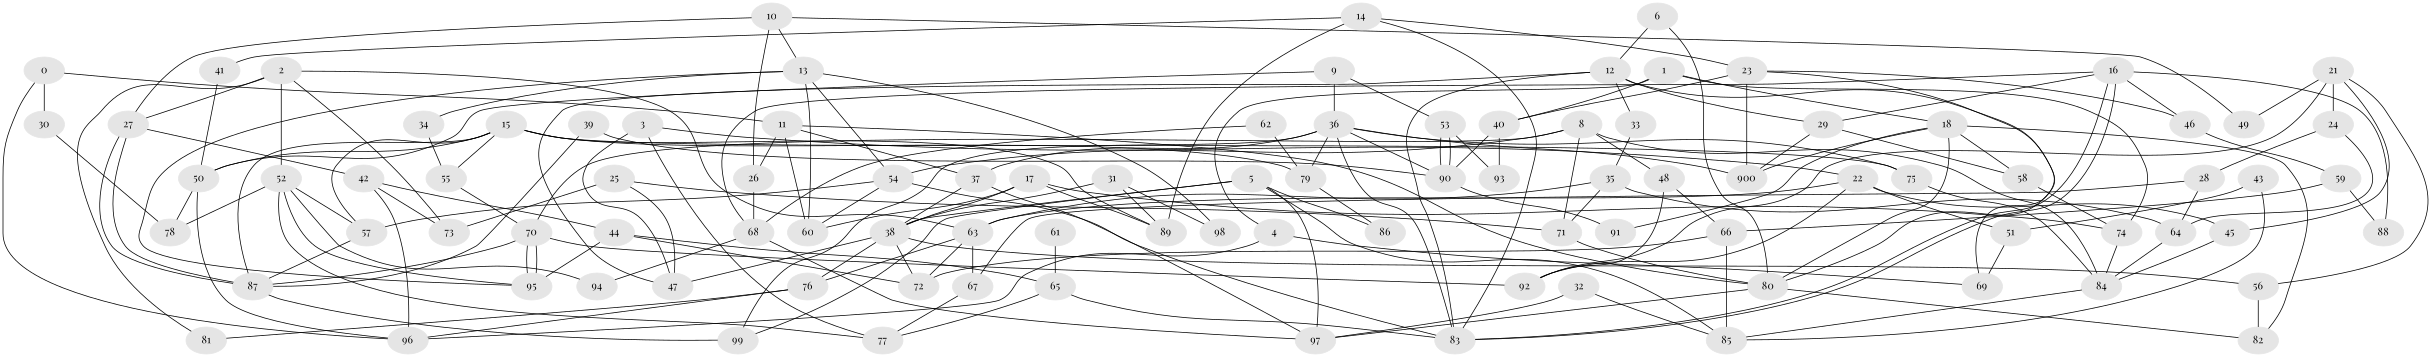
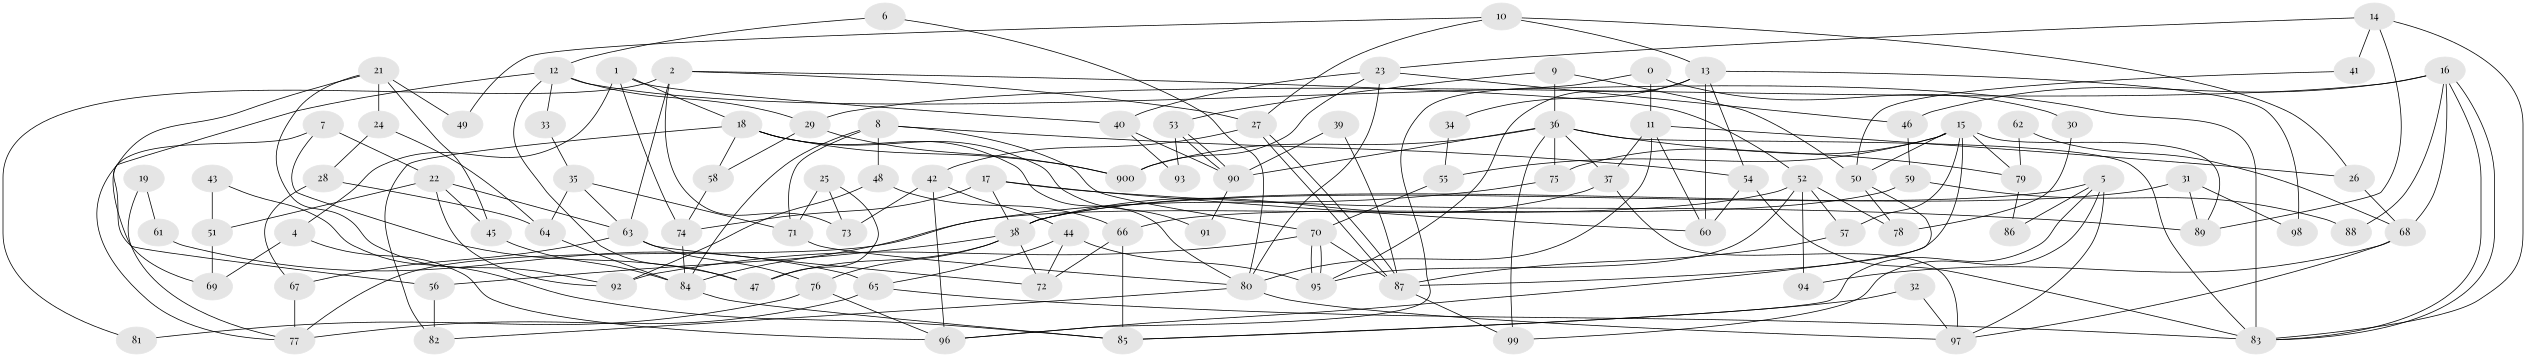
(643, 124) -> (323, 124)
none -> (144, 178)
(629, 201) -> none
